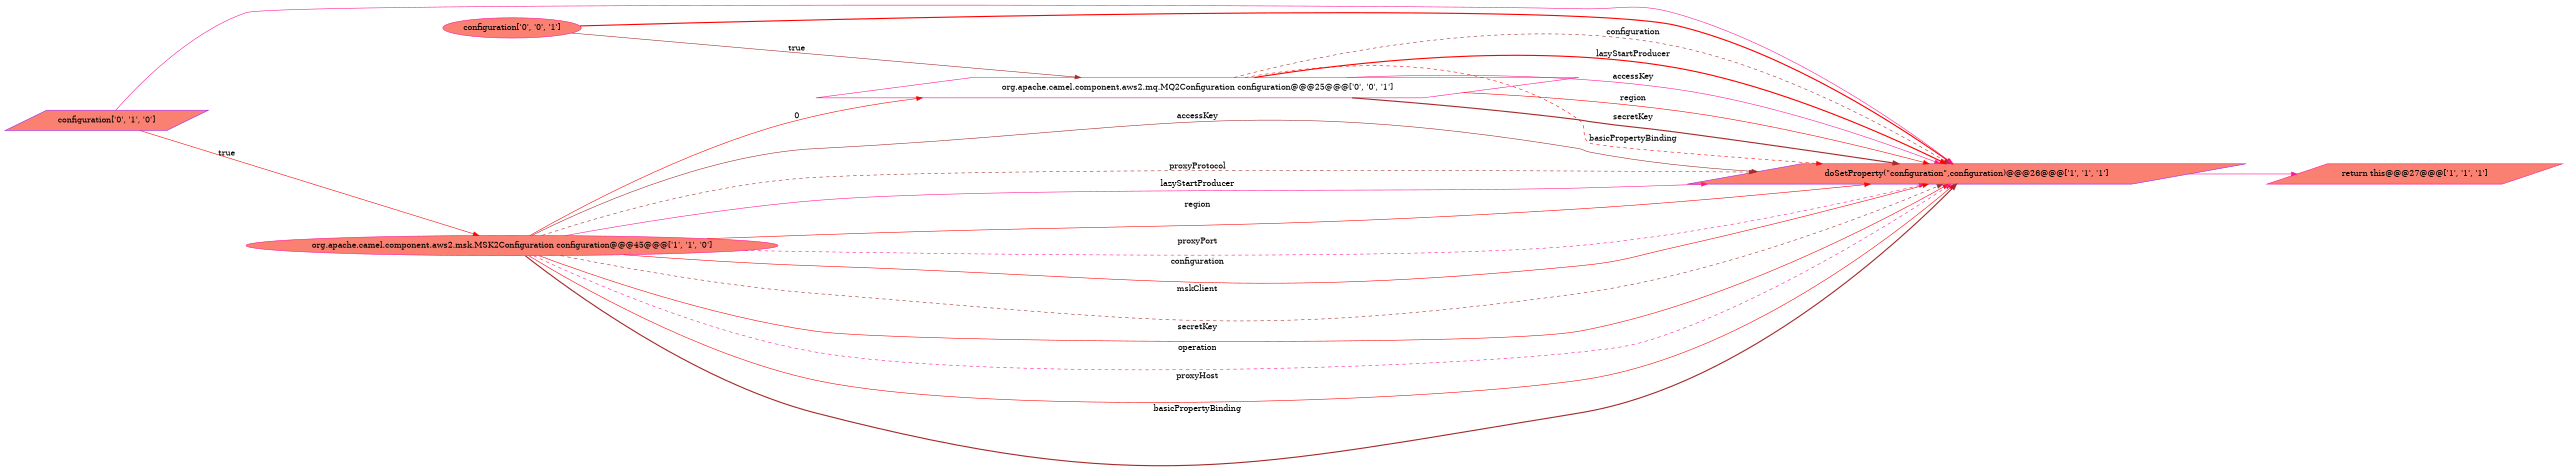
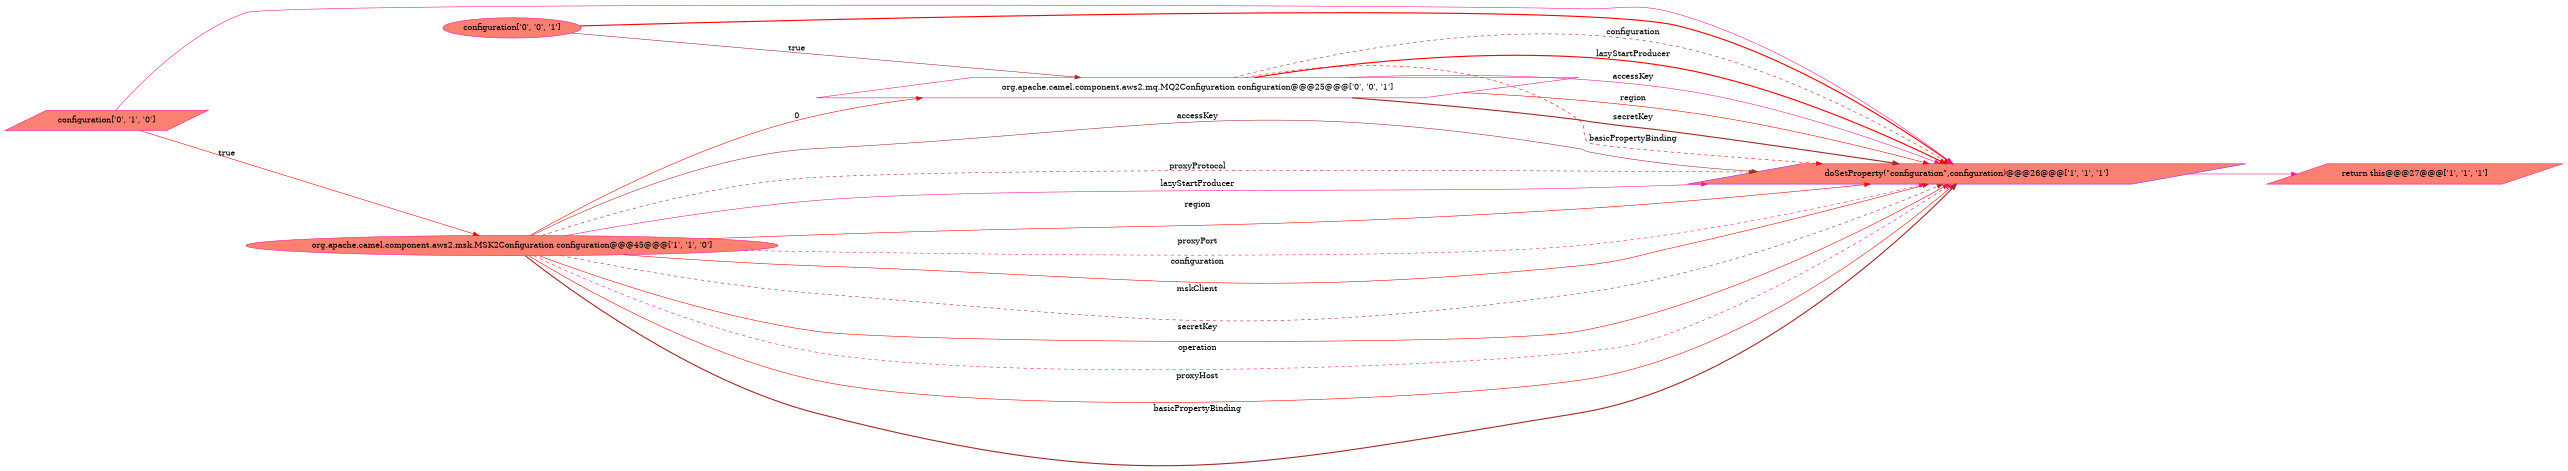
(107, 120) -> (107, 120)
